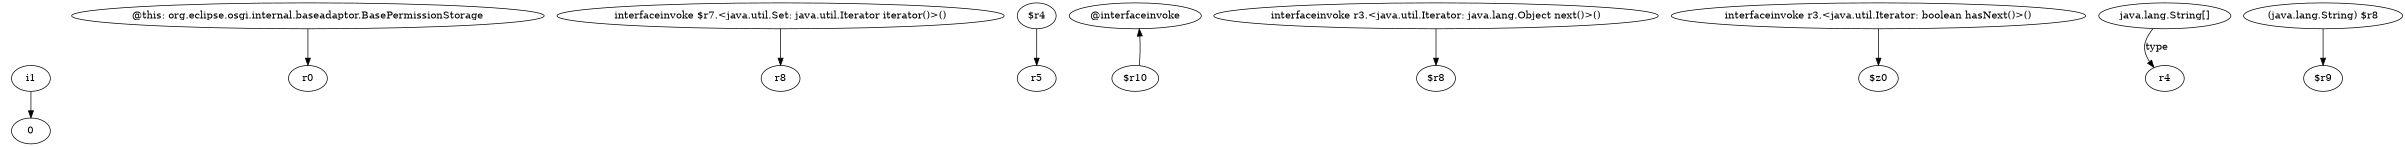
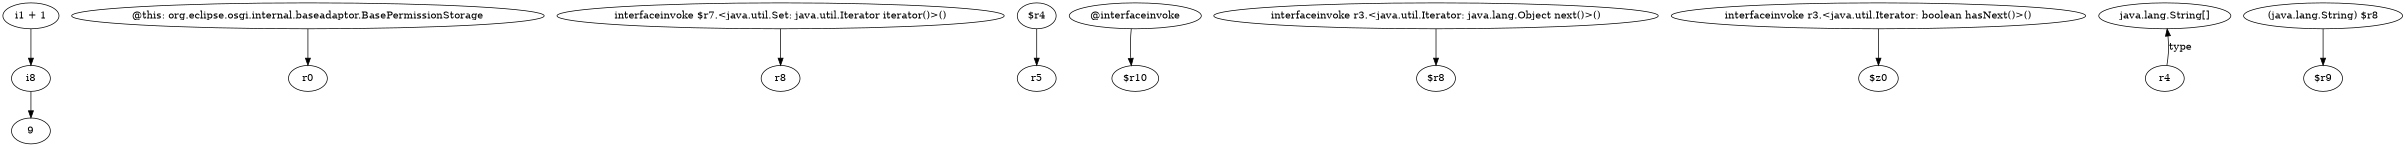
none -> (31, 16)
(2145, 45) -> (2168, 51)
(1140, 51) -> (1130, 44)
(31, 78) -> (31, 78)
(31, 131) -> (31, 131)
